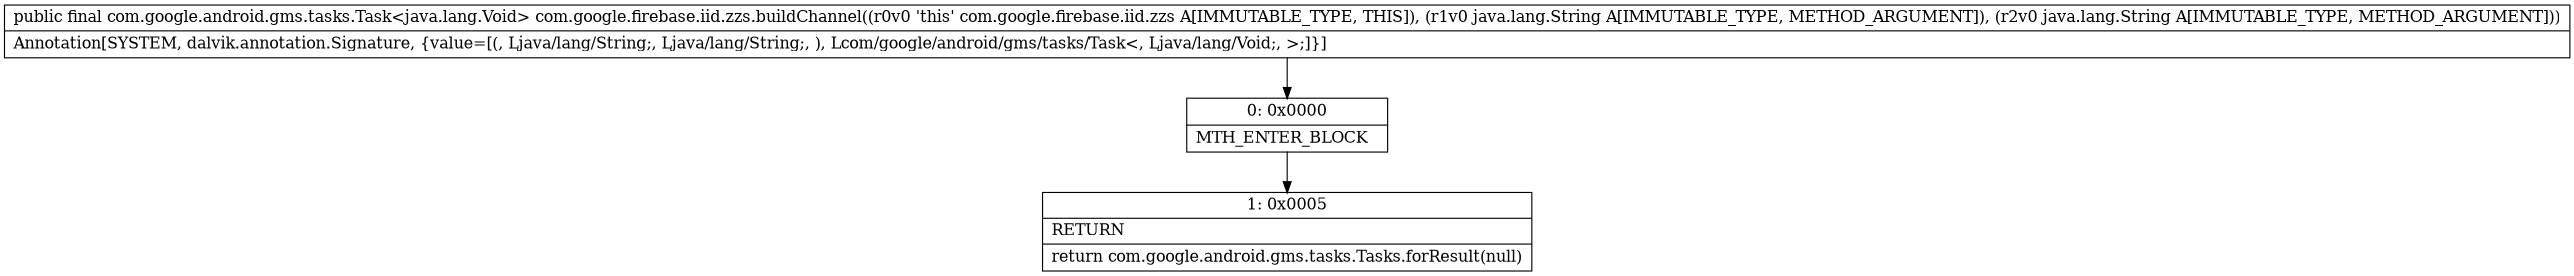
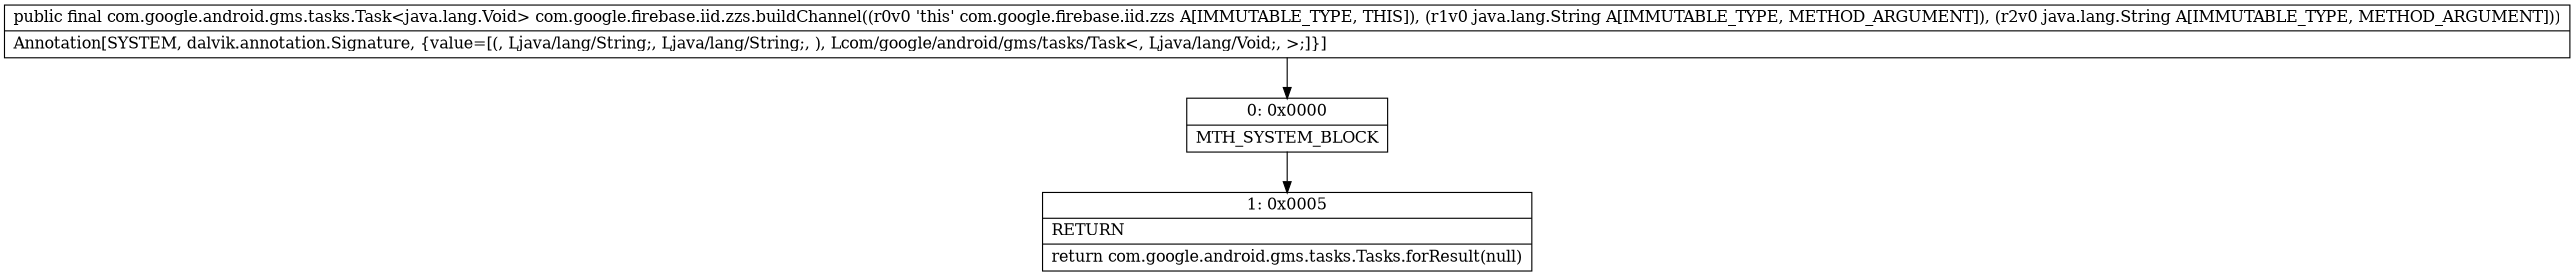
(1282, 138) -> (1287, 138)
